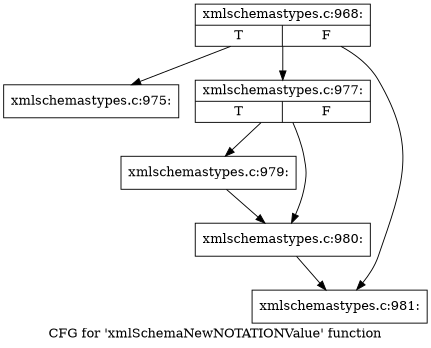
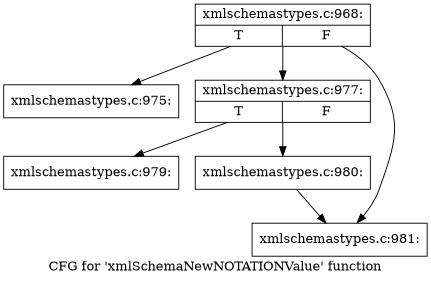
(242, 203) -> none
